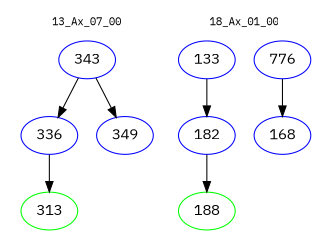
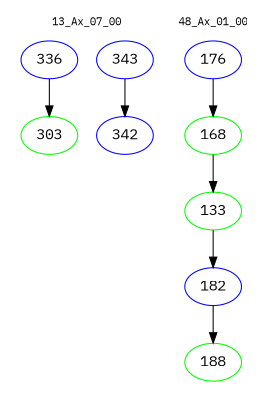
(245, 23) -> (214, 23)
(207, 60) -> (213, 211)
(282, 60) -> (213, 60)
(71, 93) -> none
(125, 135) -> (125, 135)
(282, 135) -> (213, 135)
none -> (213, 168)
(49, 211) -> (49, 135)
